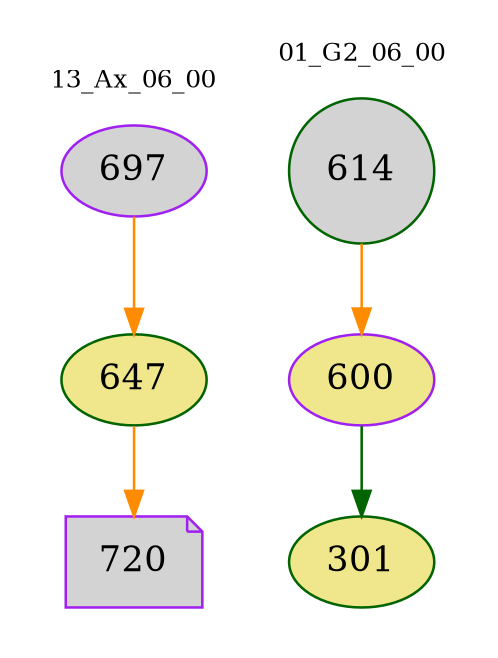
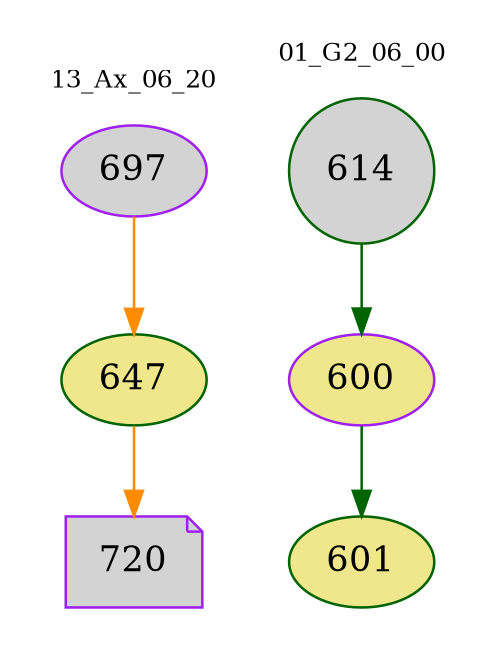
(134, 81) -> (134, 81)
(362, 276) -> (362, 276)
(362, 562) -> (362, 562)
